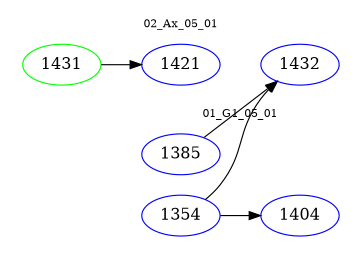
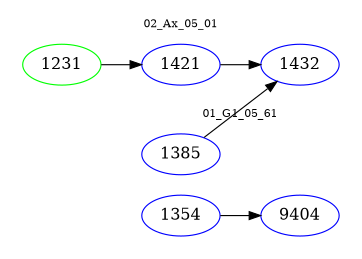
(62, 65) -> (62, 65)
(241, 114) -> (241, 114)
(240, 146) -> (235, 65)
(300, 216) -> (300, 216)
